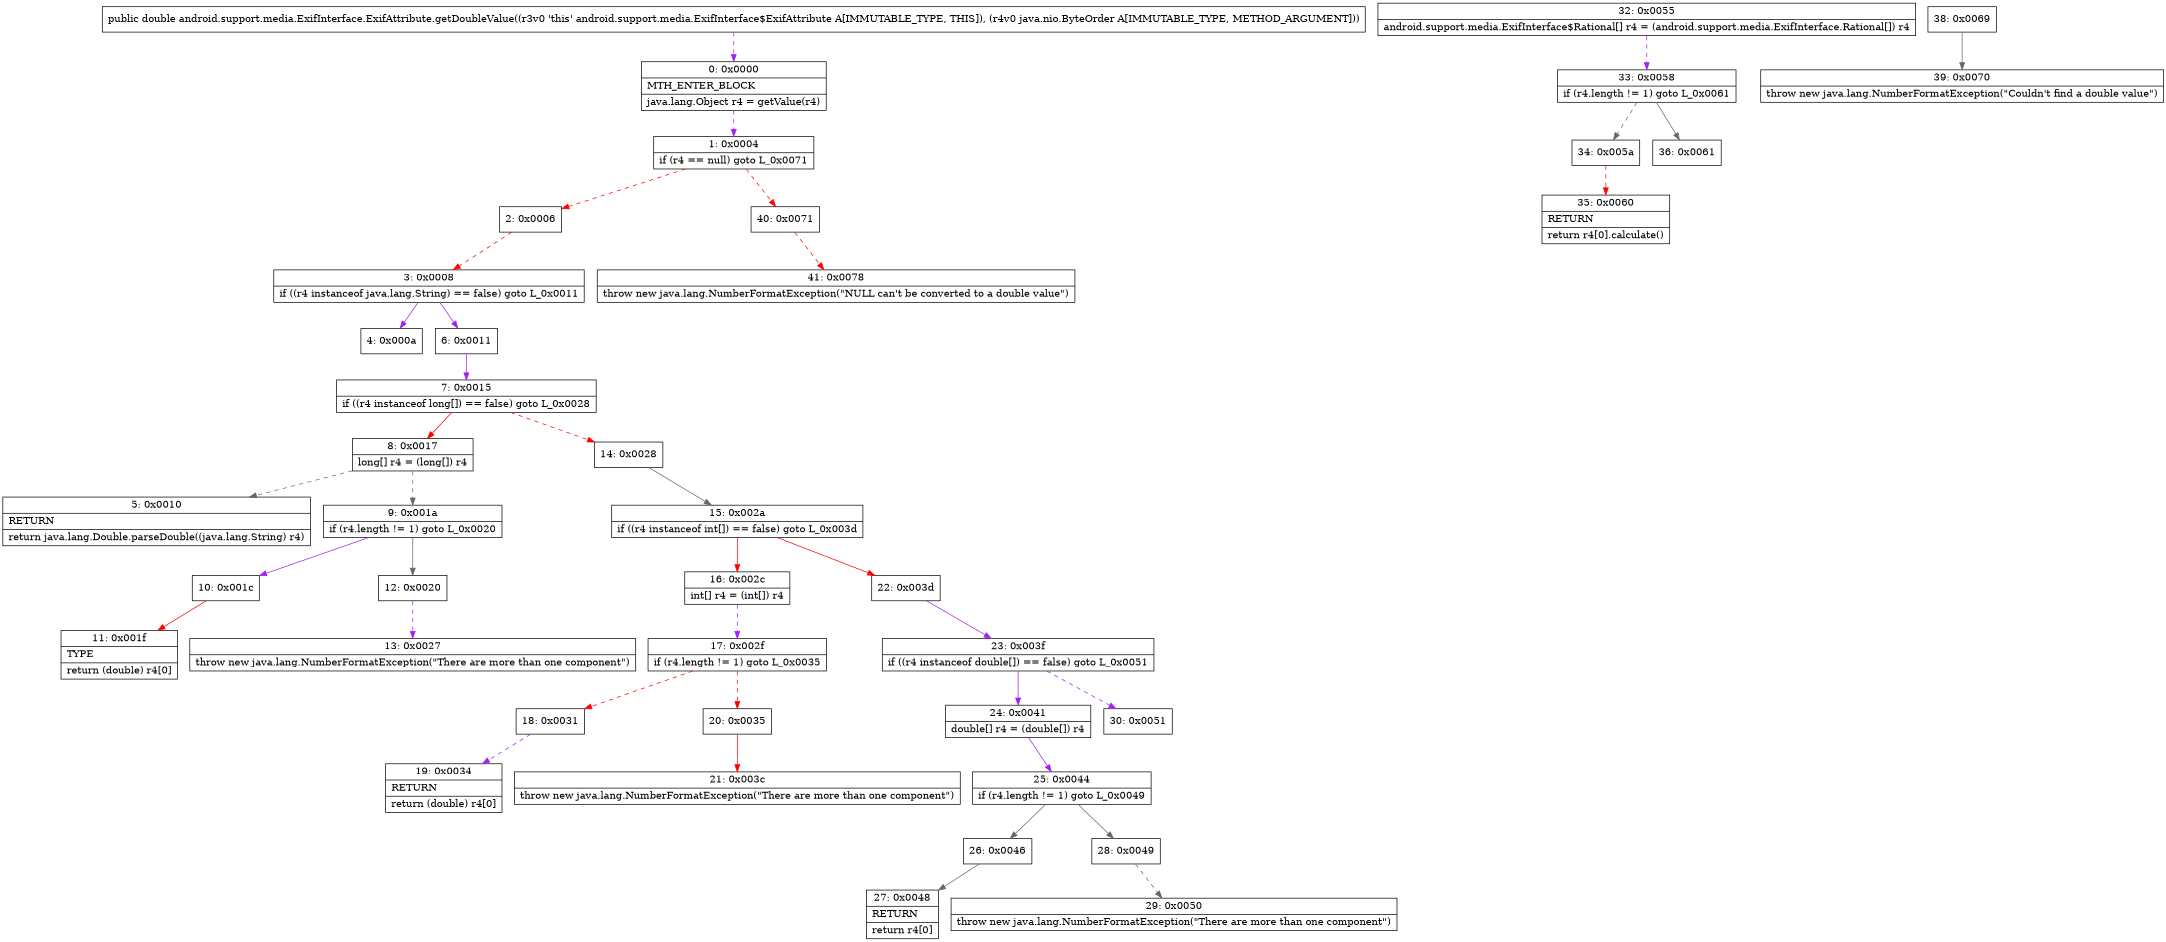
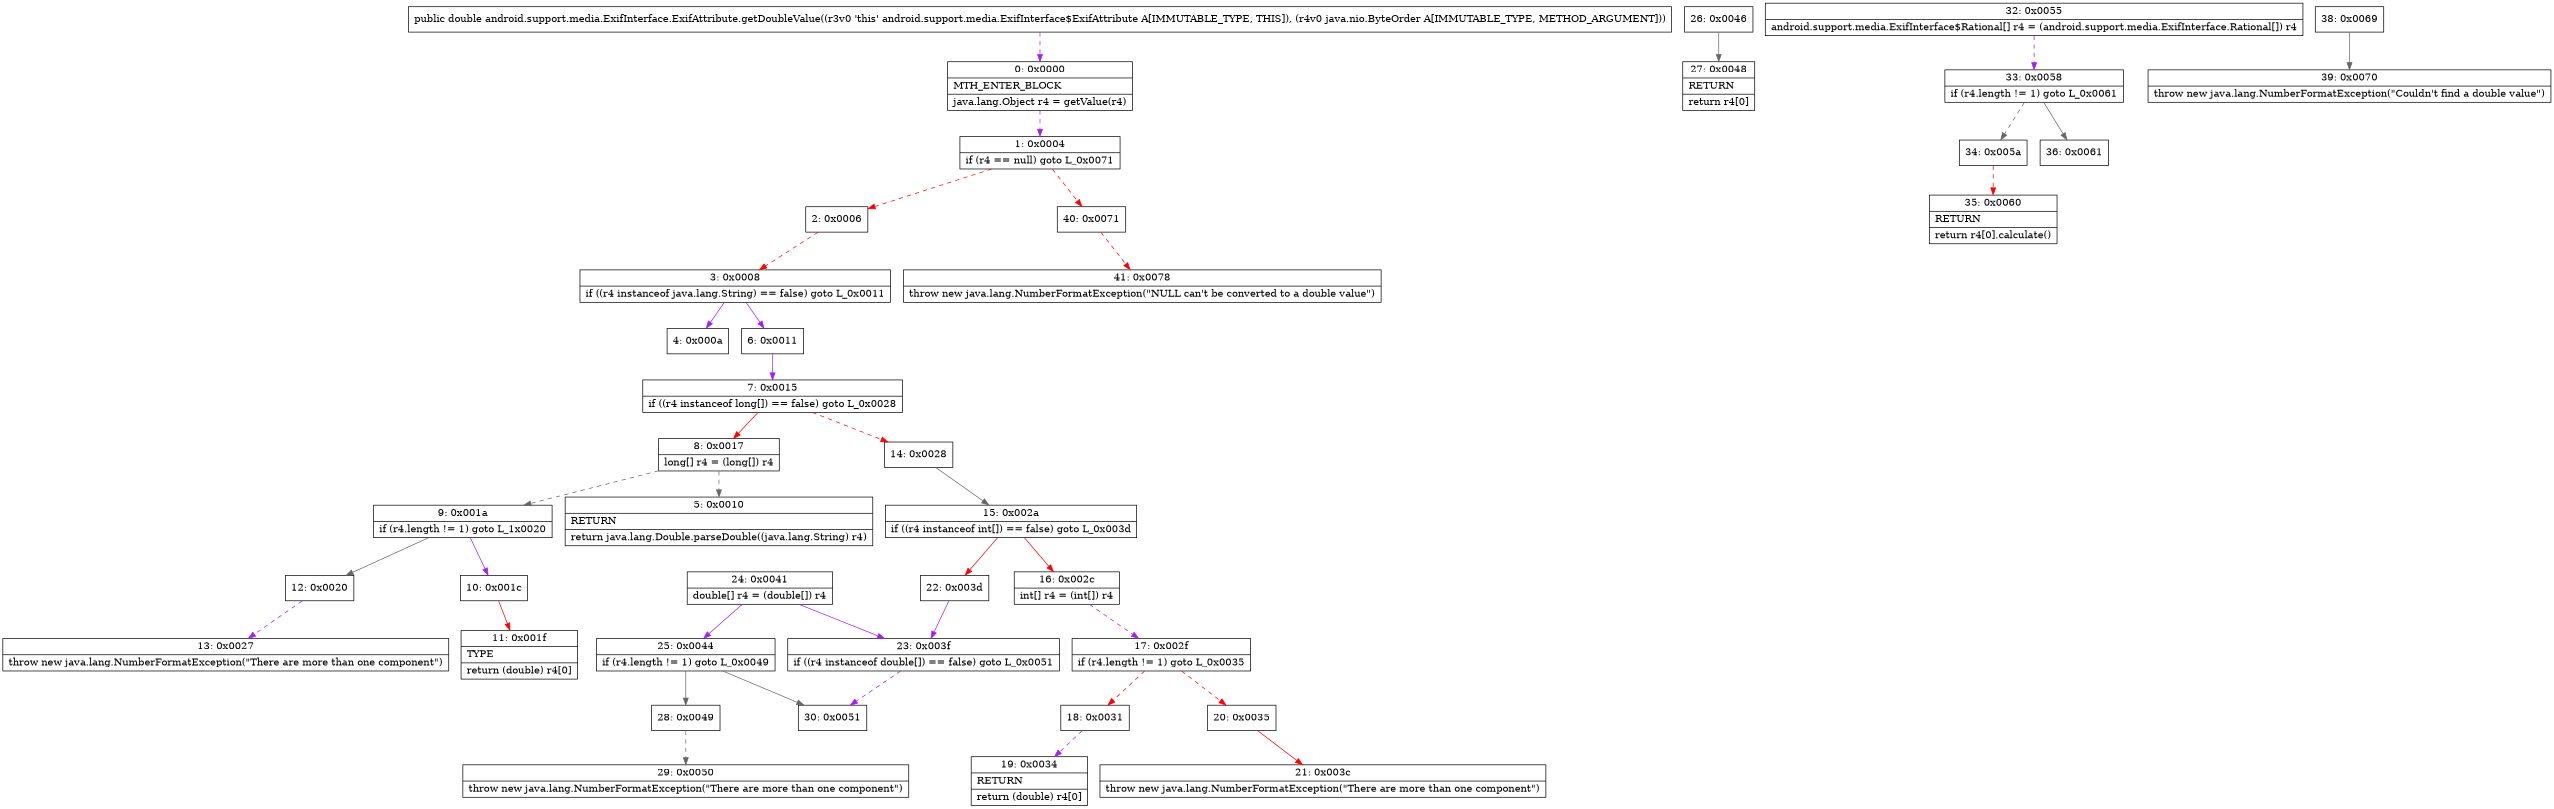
(413, 529) -> (463, 529)
(1018, 685) -> (838, 620)
(1031, 819) -> (760, 687)
